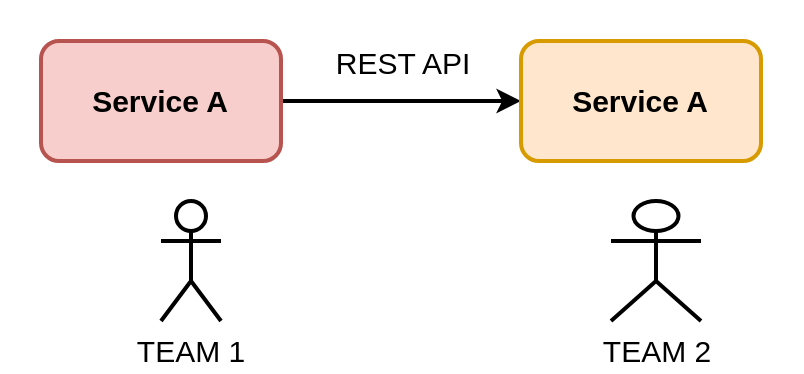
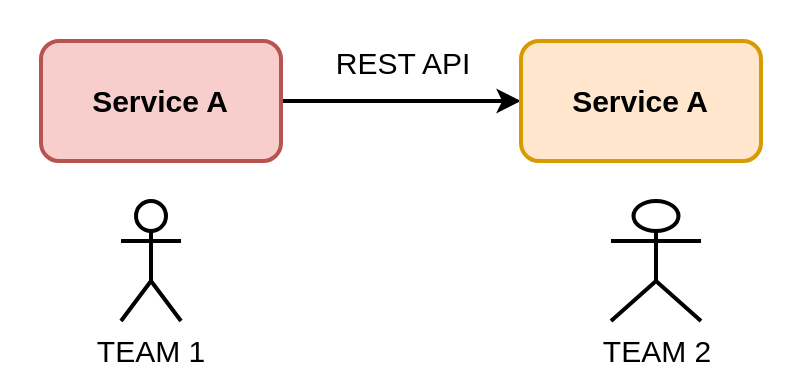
(191, 261) -> (151, 261)
